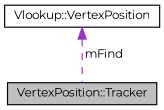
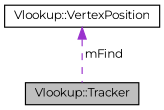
(82, 94) -> (82, 94)
